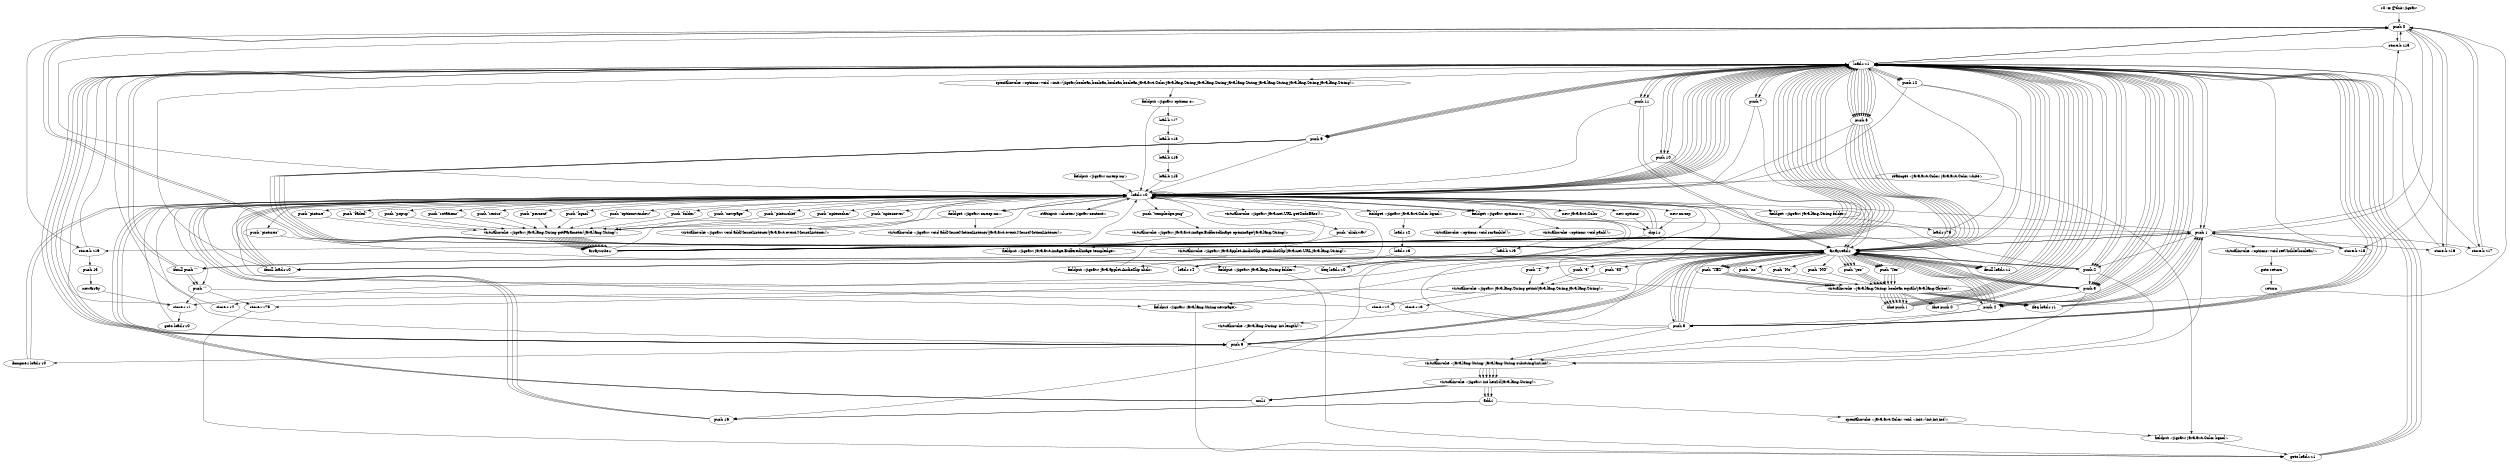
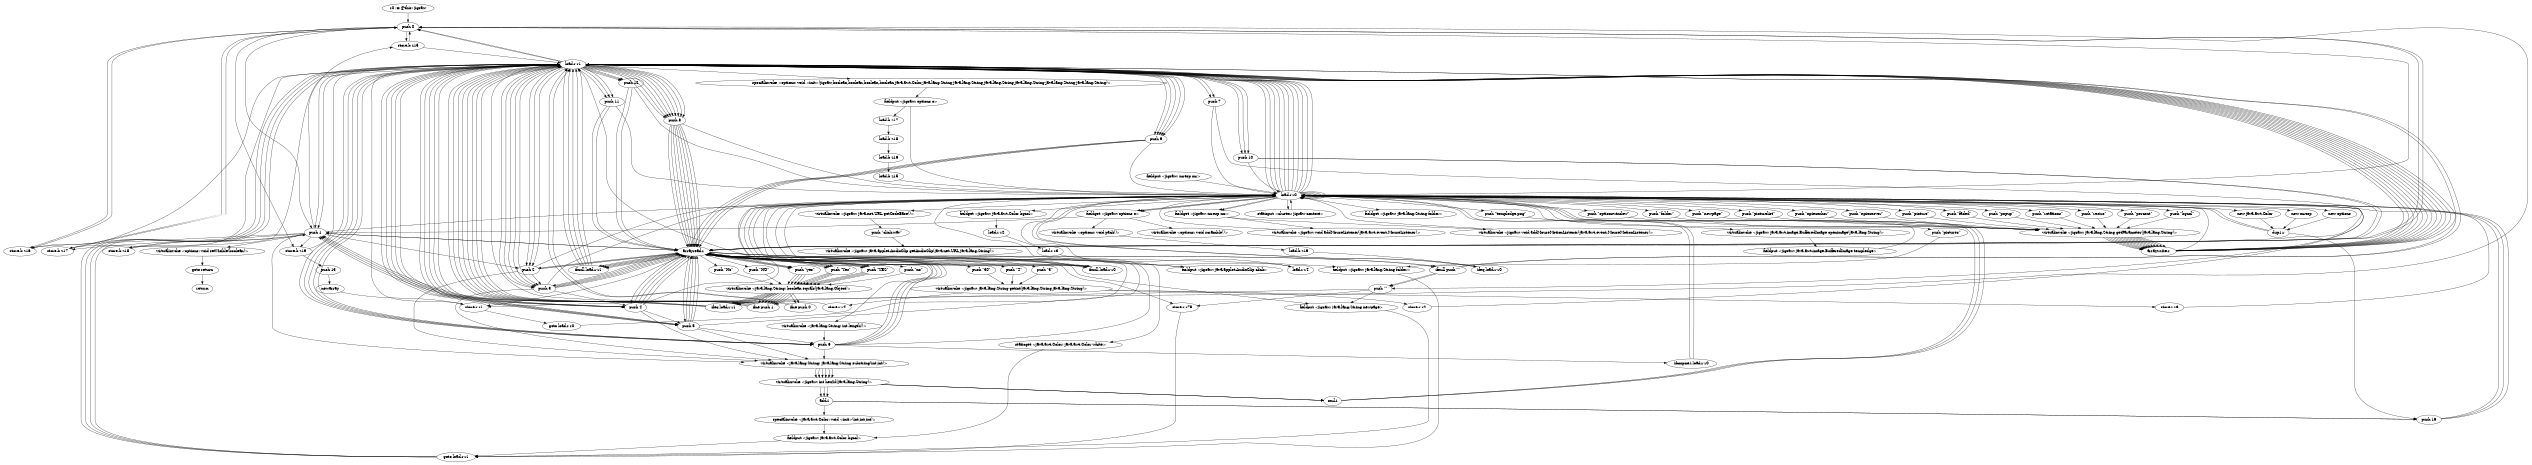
(2433, 148) -> none
(1445, 188) -> (791, 251)
(1942, 233) -> none
